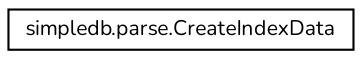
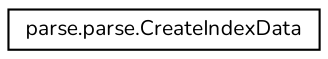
(181, 30) -> (164, 30)
